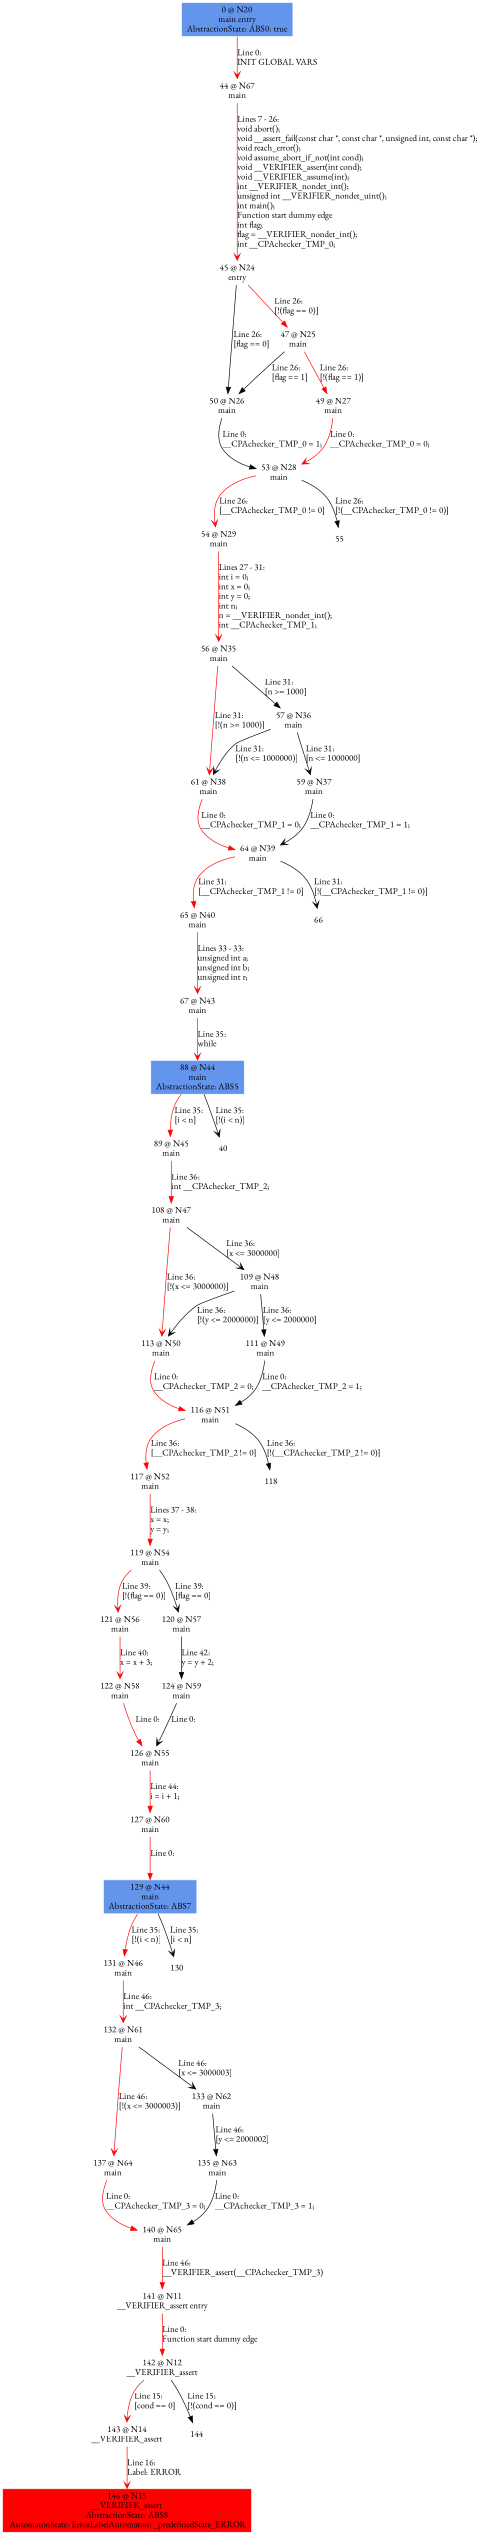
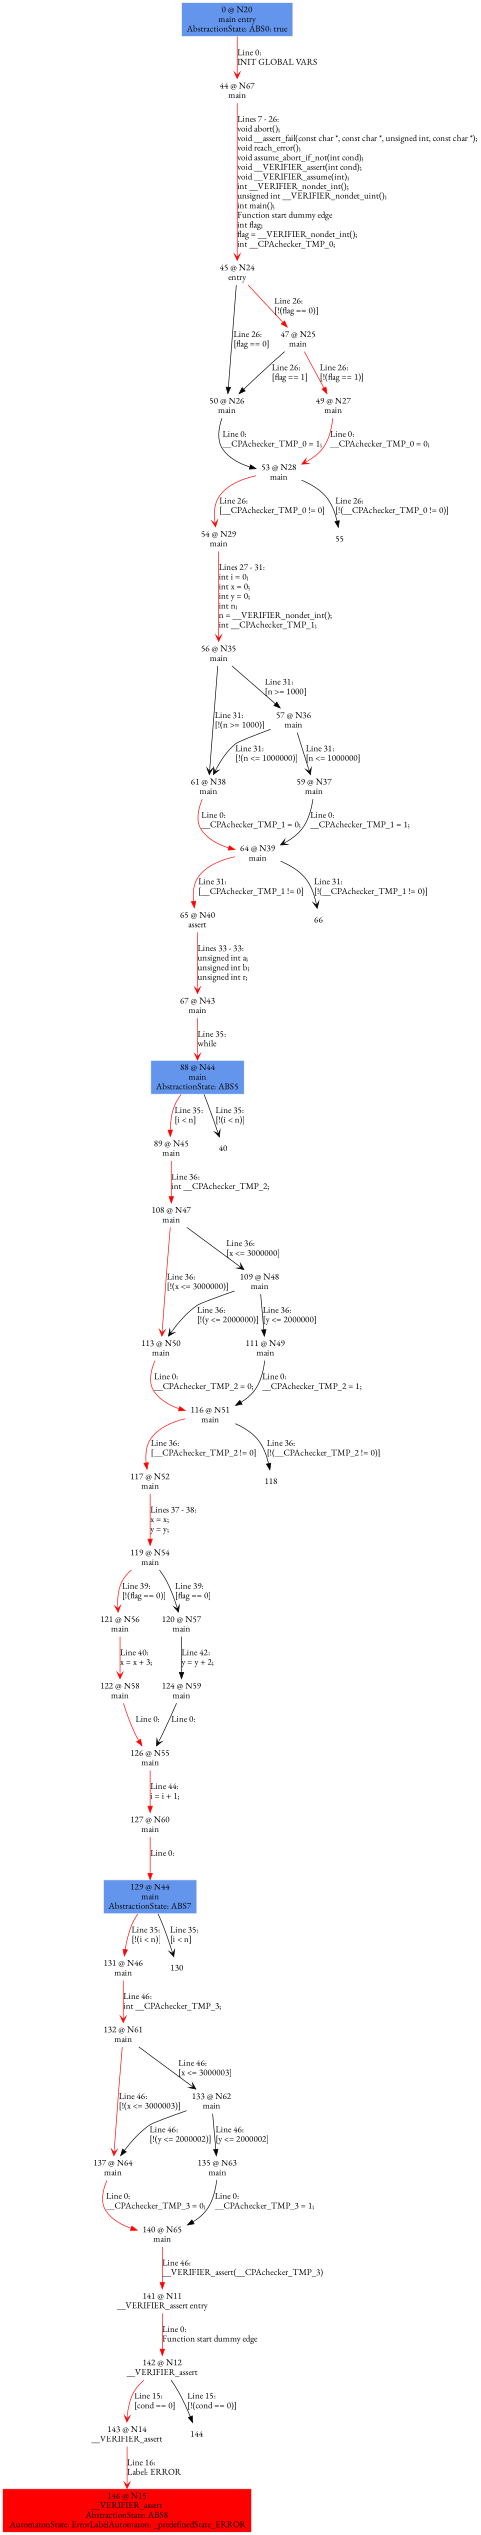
(214, 717) -> (214, 717)
(198, 920) -> (198, 920)
none -> (151, 2124)
